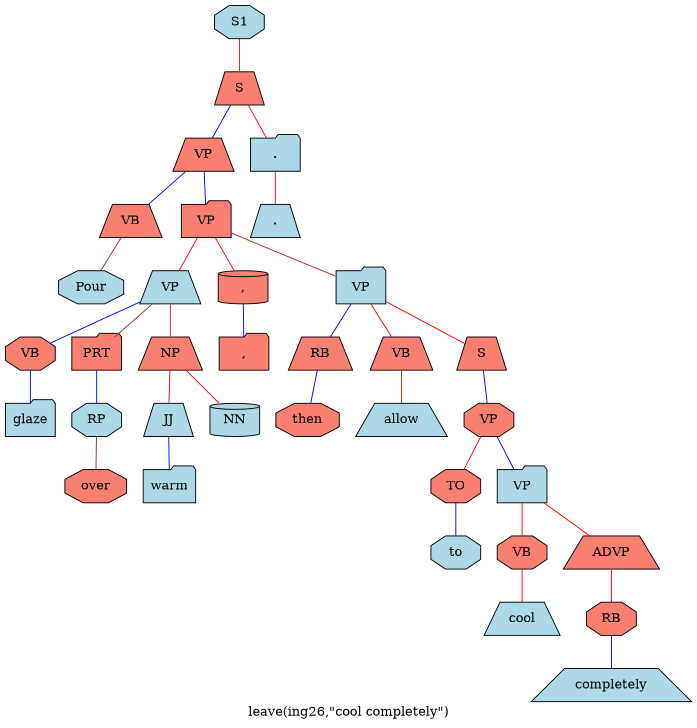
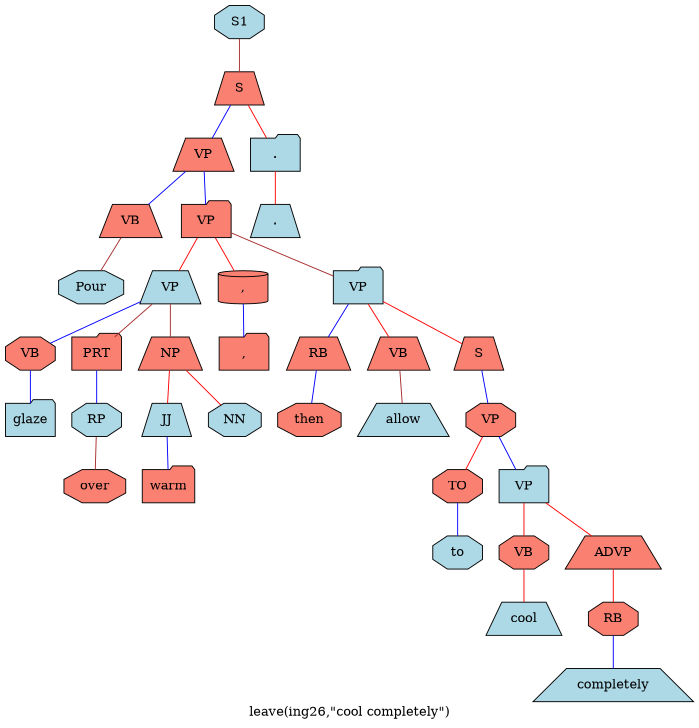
(235, 420) -> (235, 420)
(169, 486) -> (169, 486)
